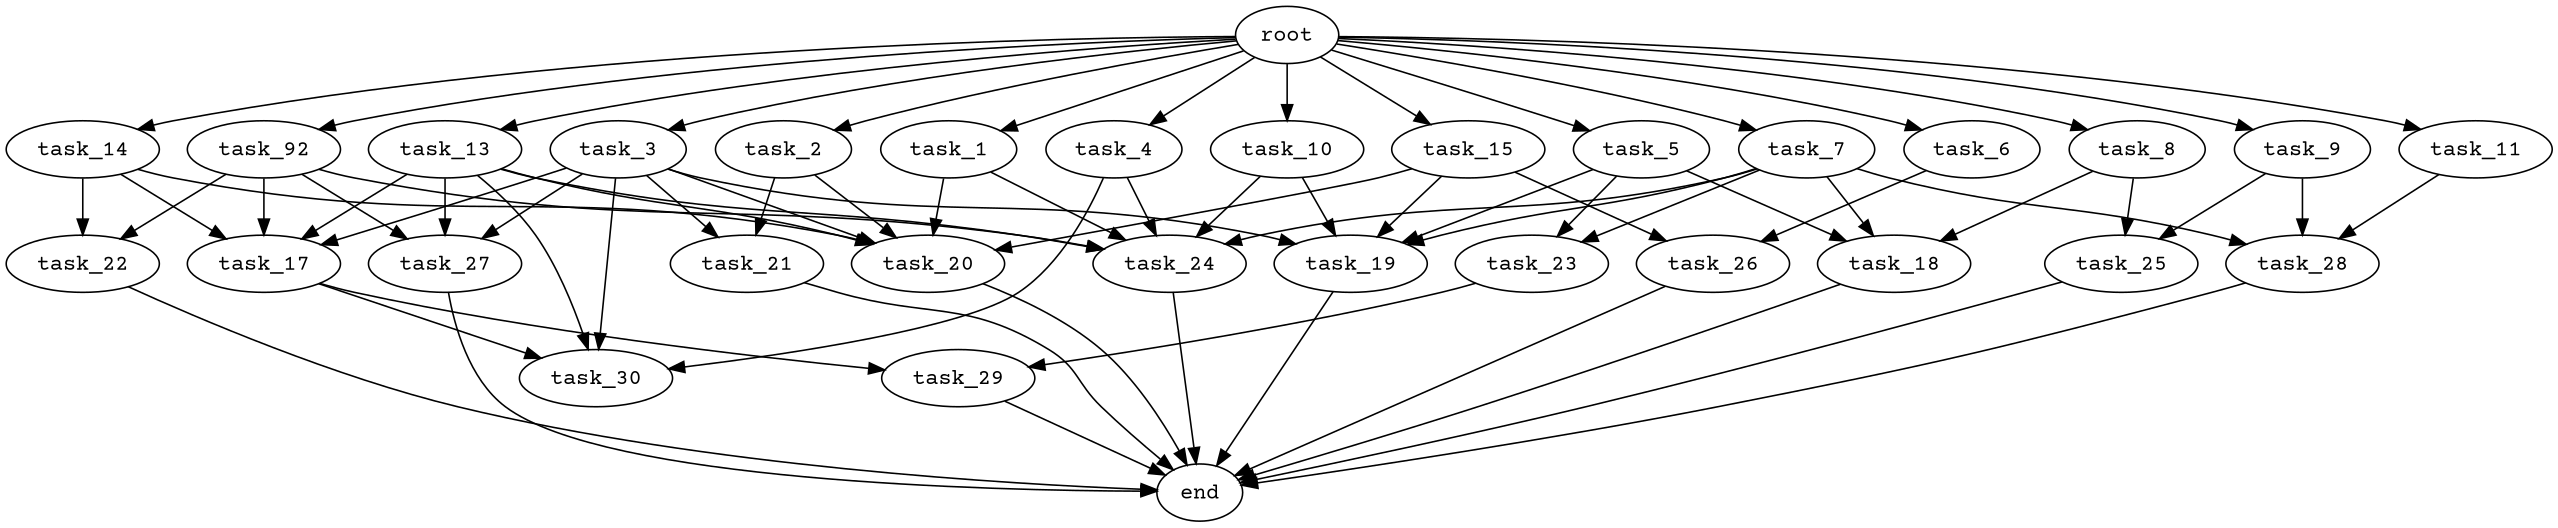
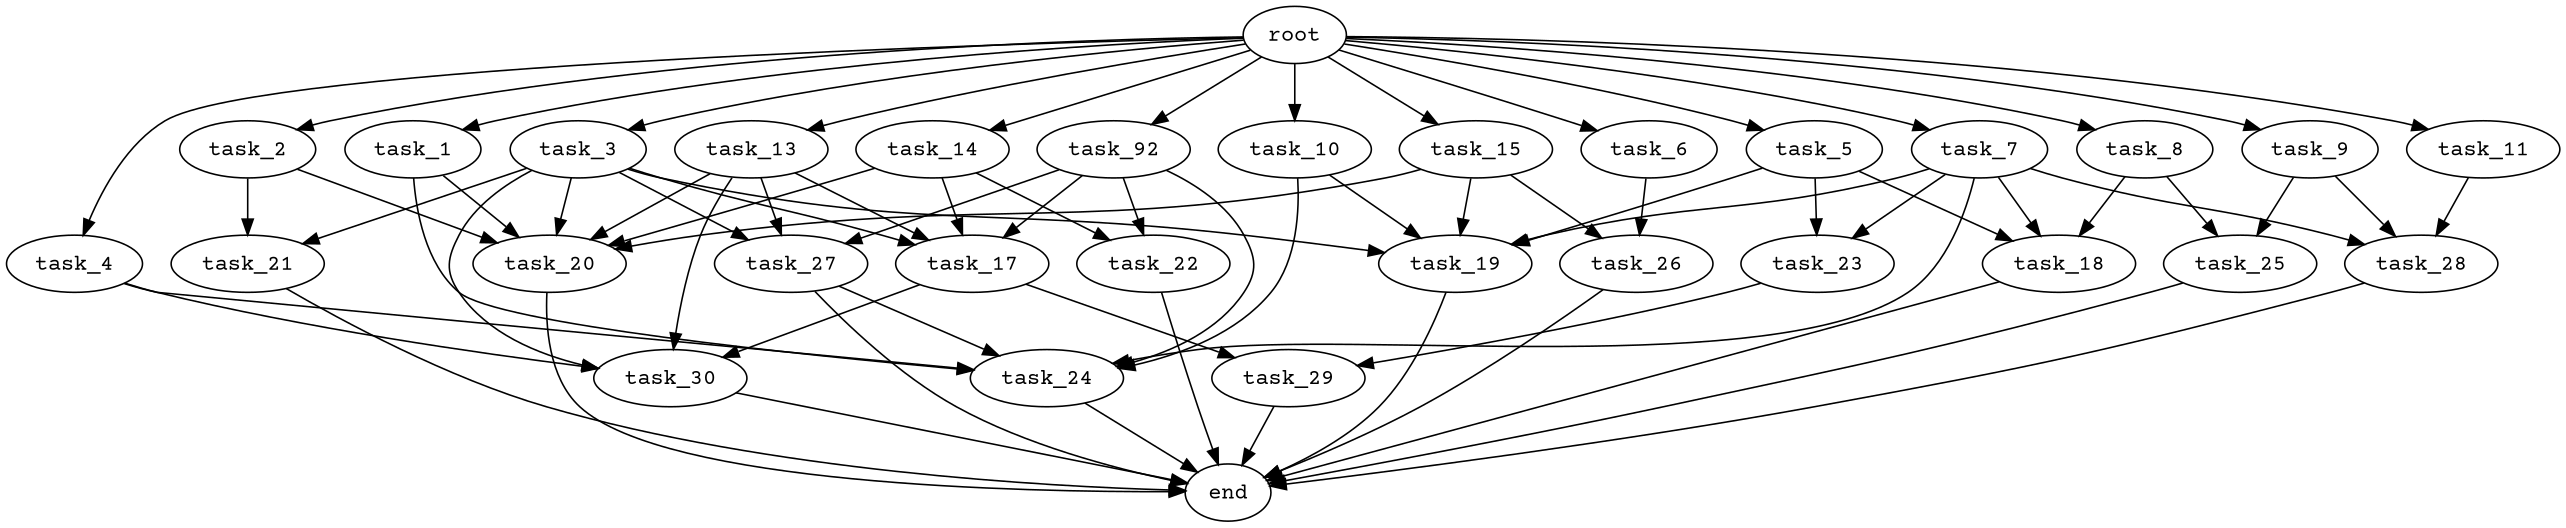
(793, 212) -> (912, 318)
none -> (954, 436)
